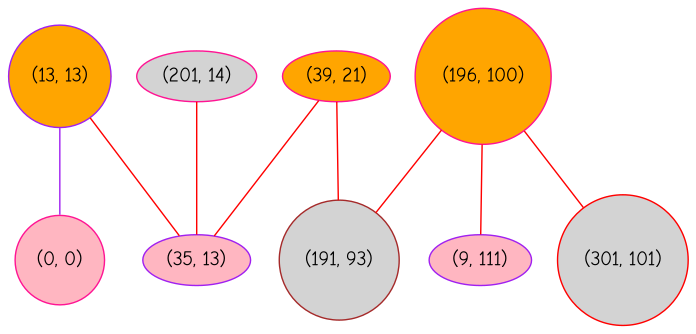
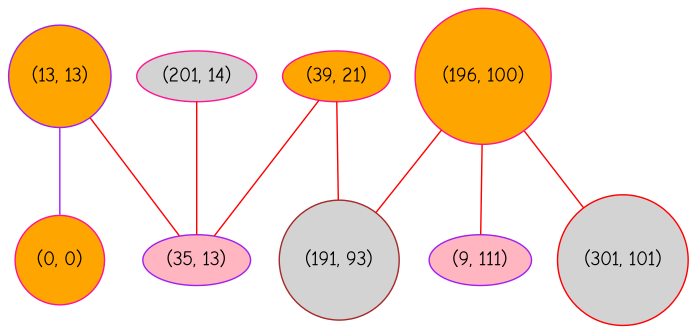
(60, 260) -> (60, 260)
